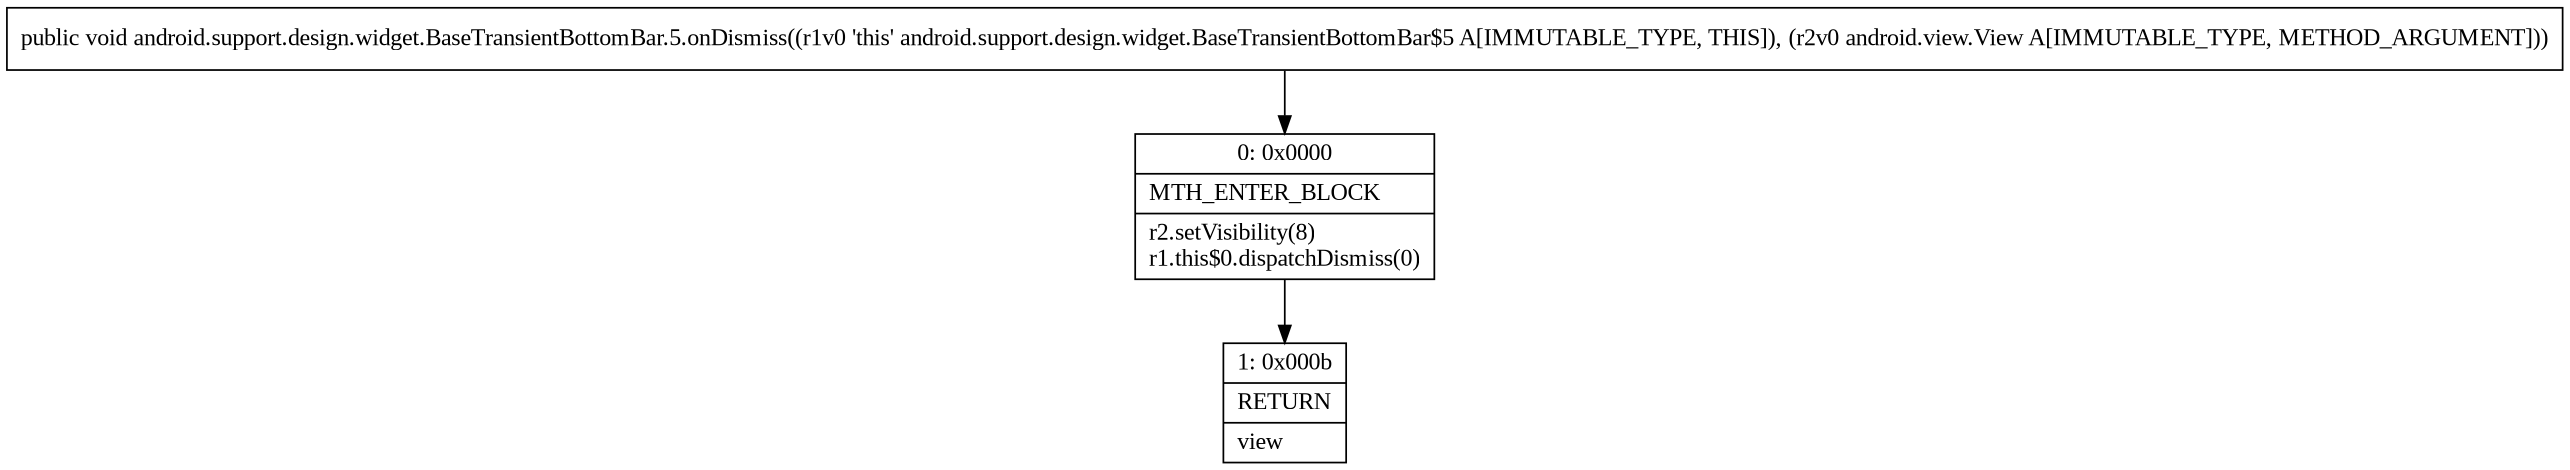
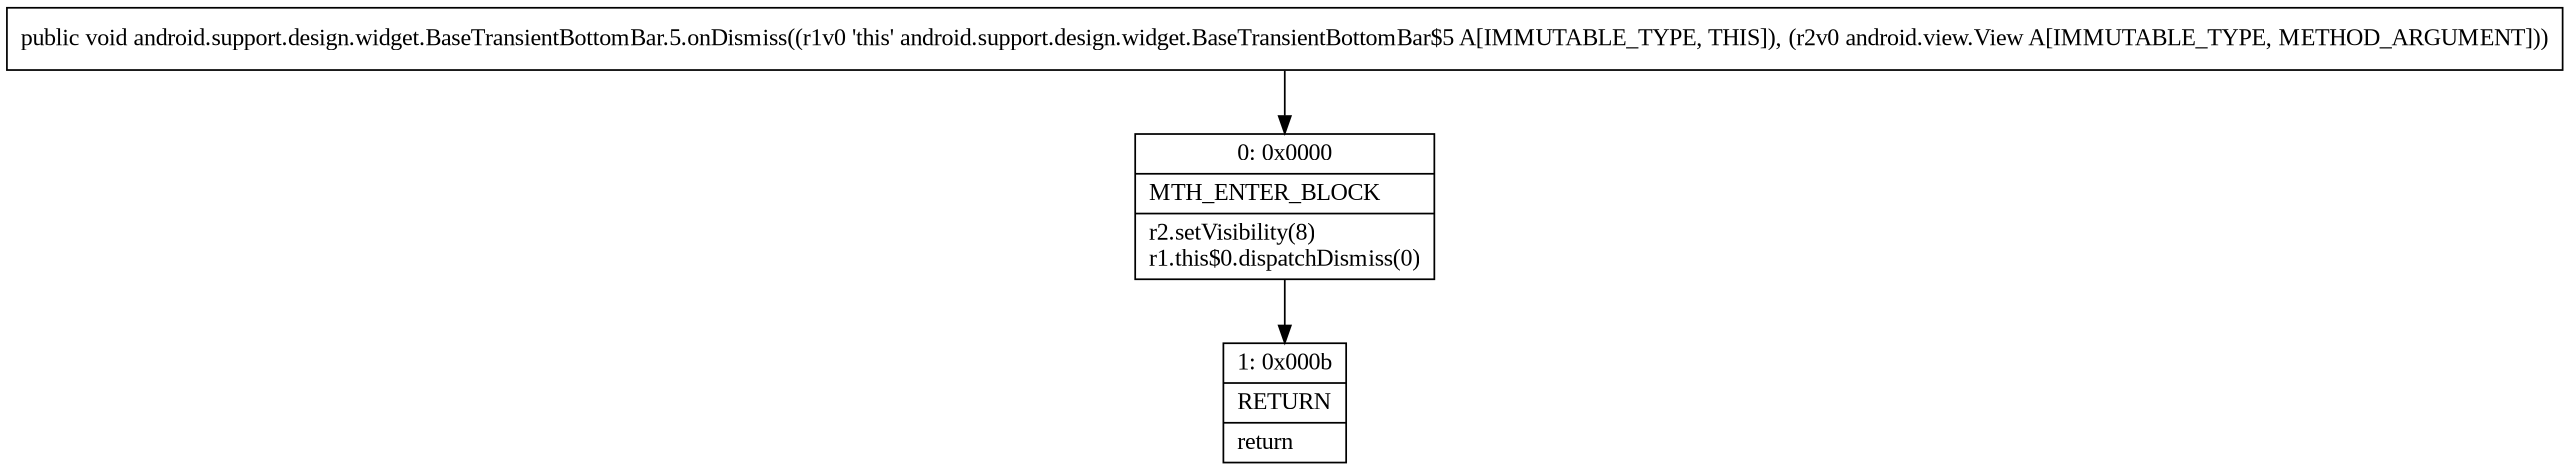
(1261, 442) -> (1266, 442)
